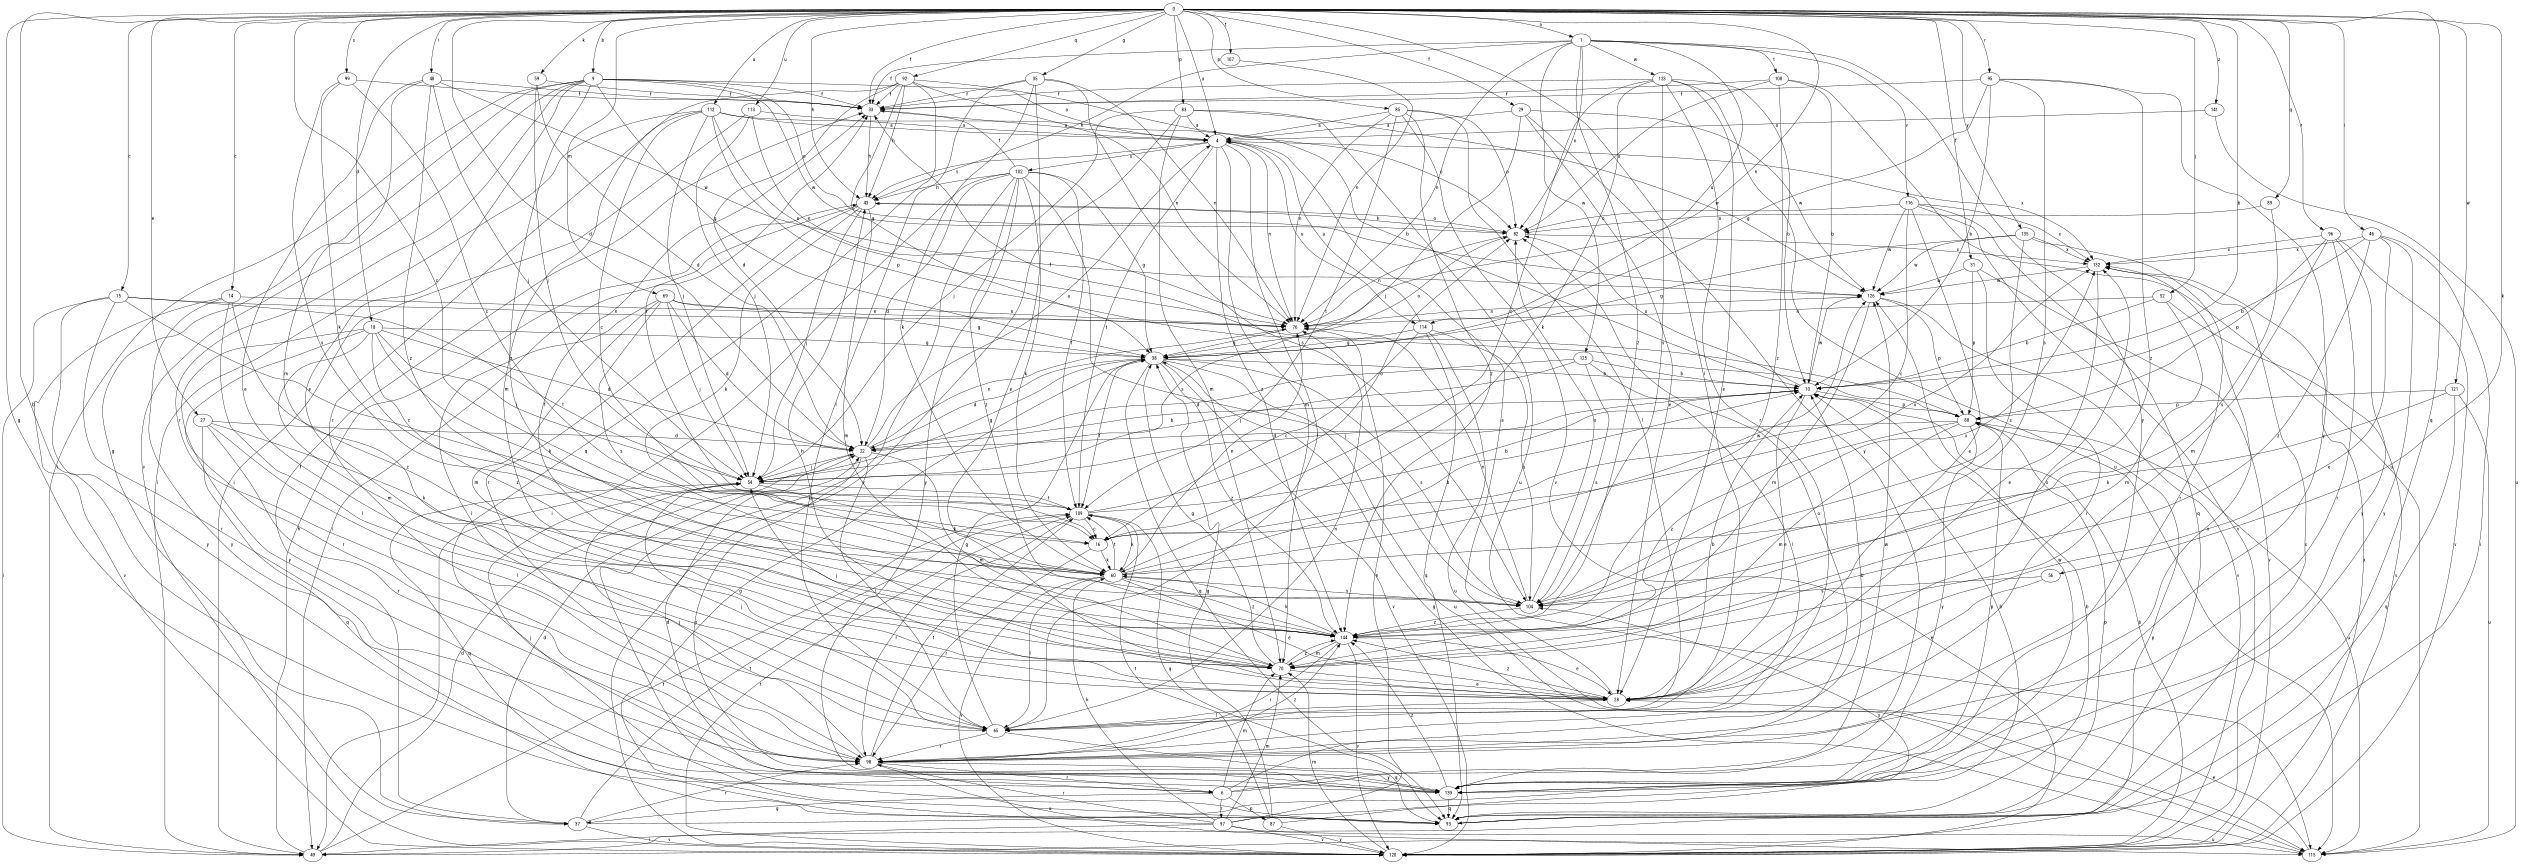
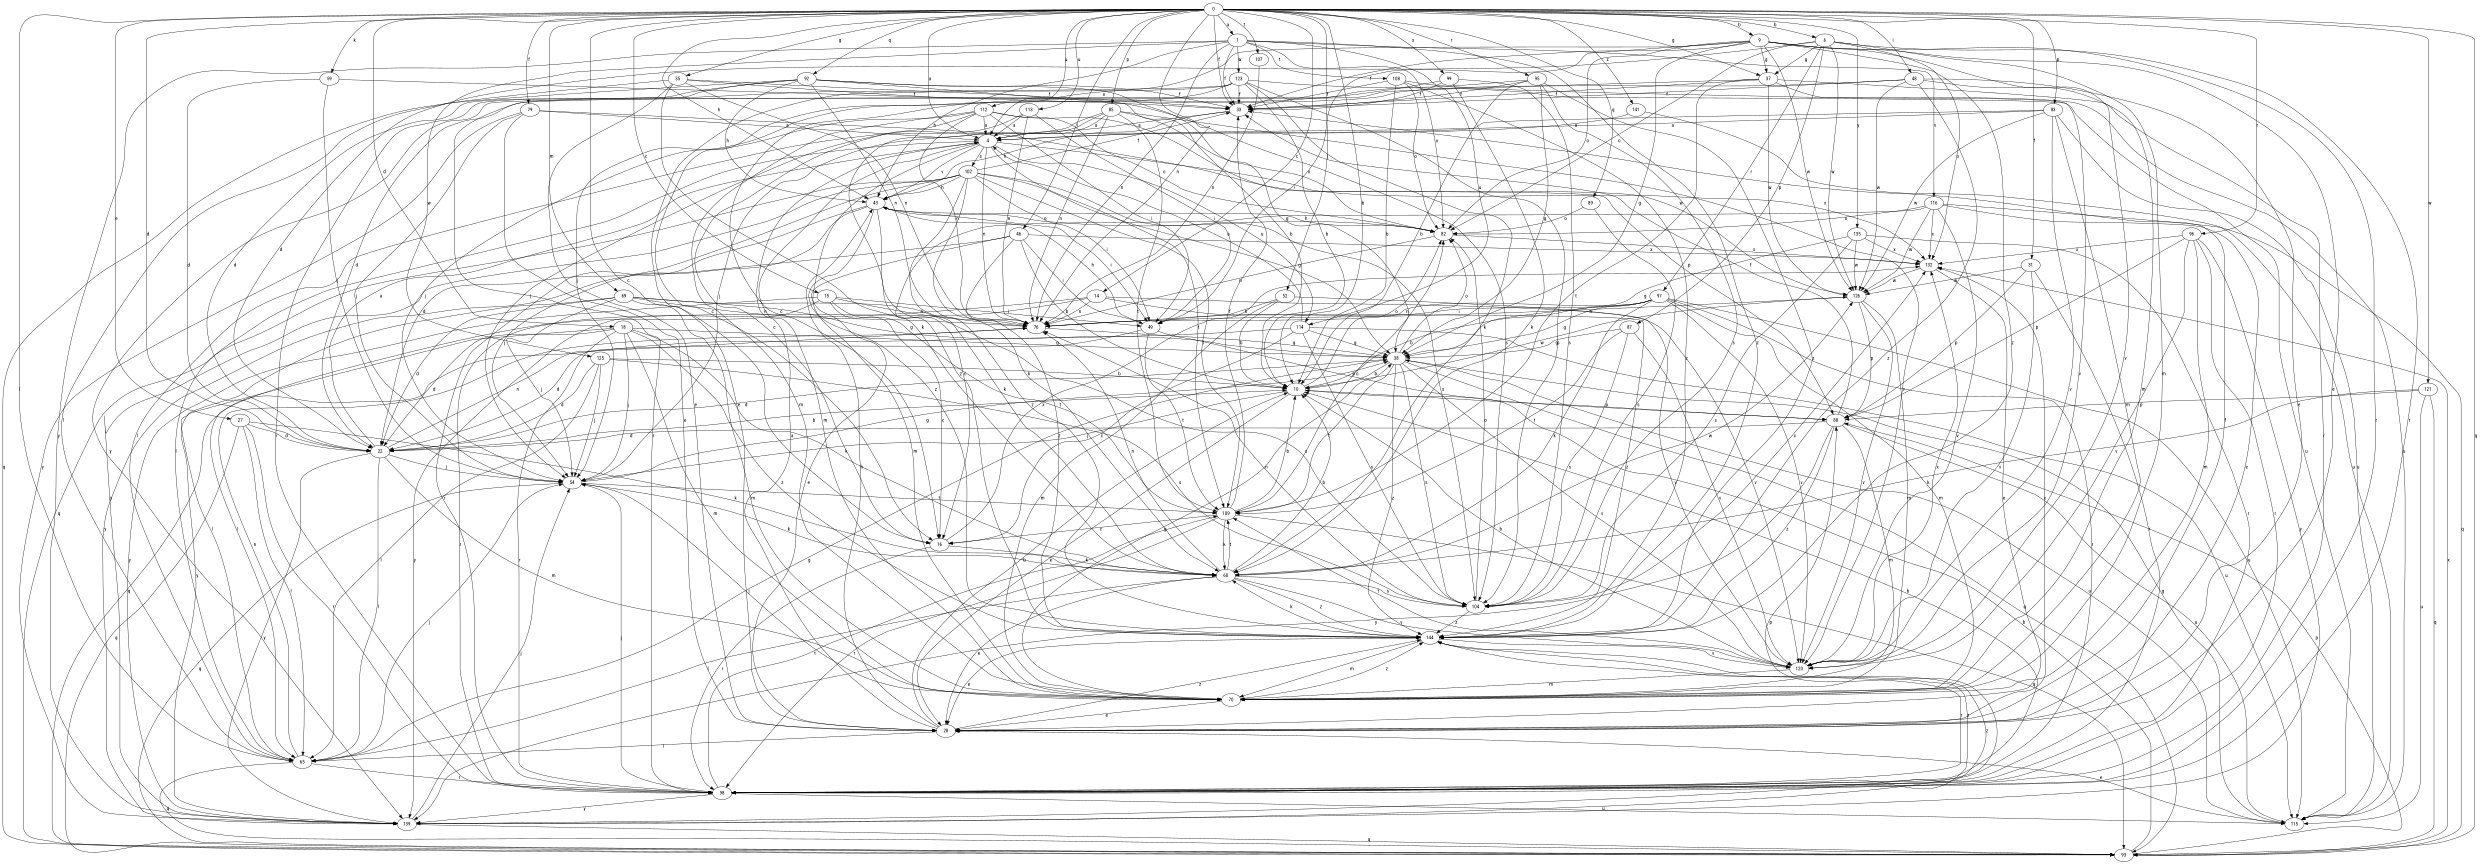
(2051, 576) -> none
(1044, 777) -> (2156, 774)
